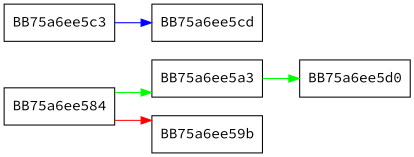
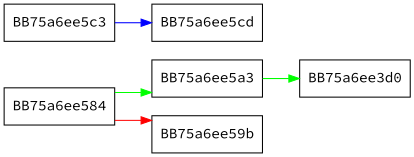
(355, 79) -> (355, 79)
